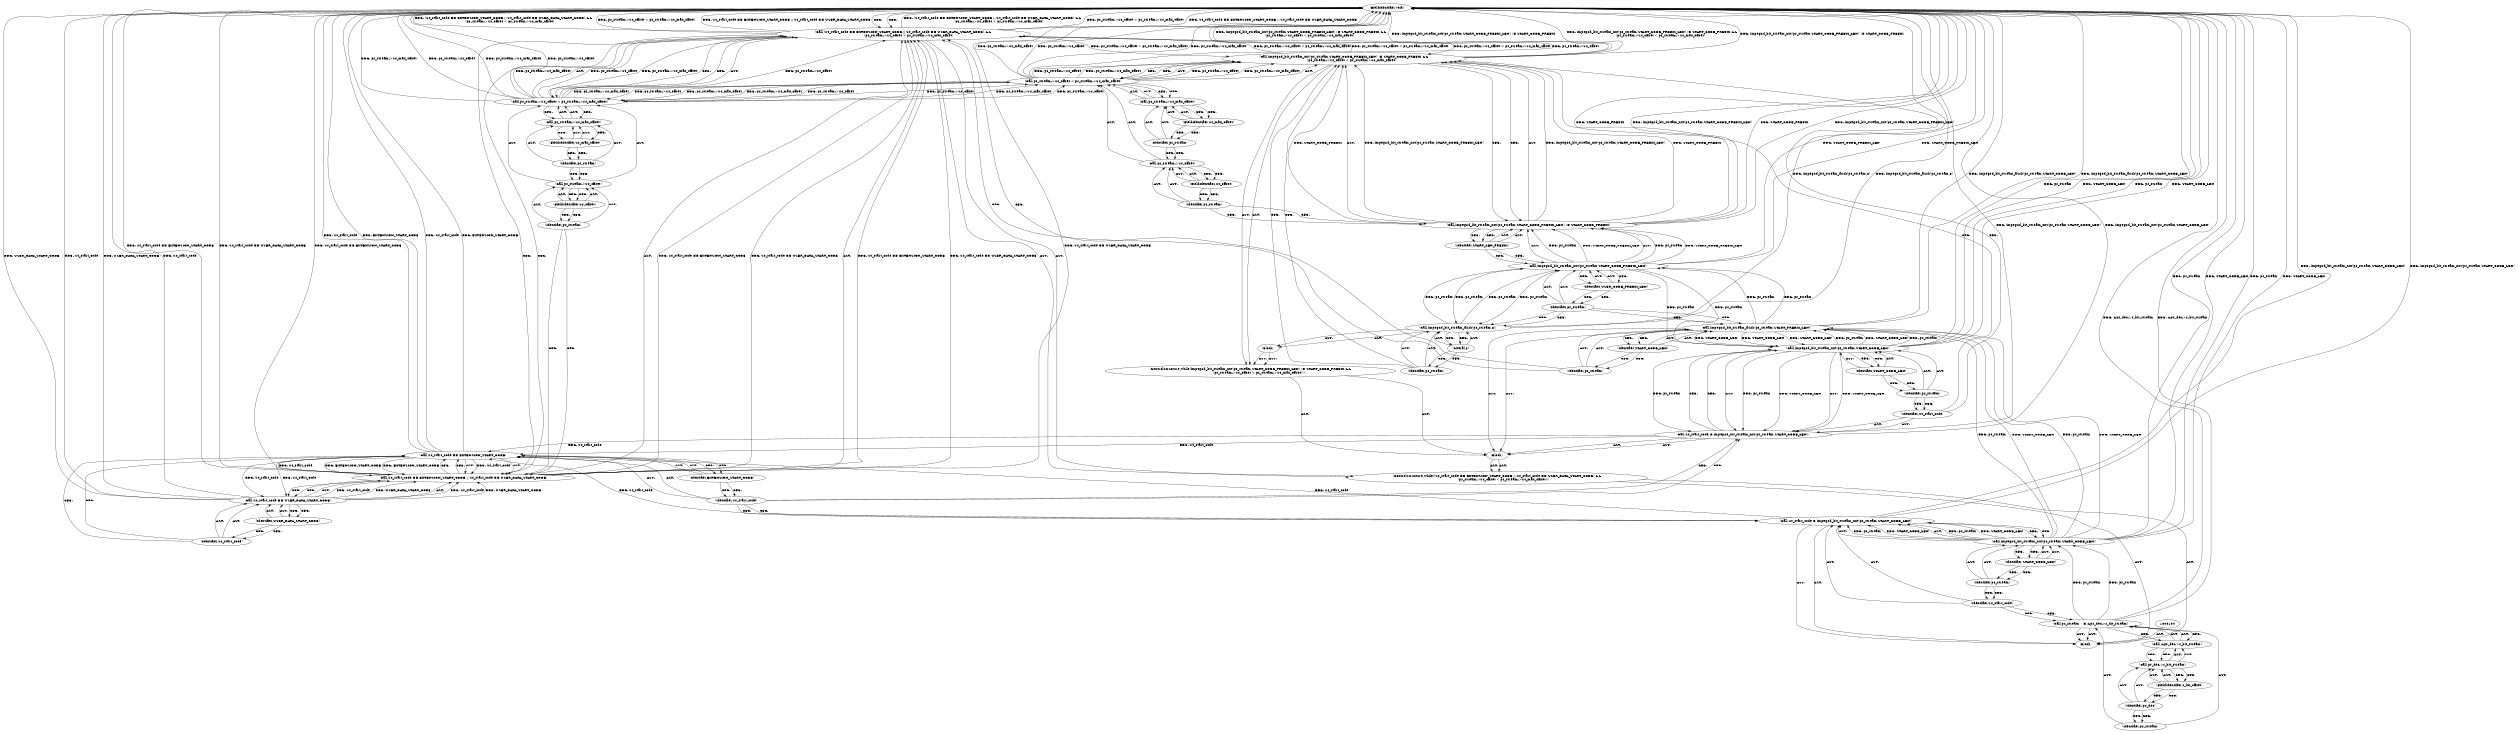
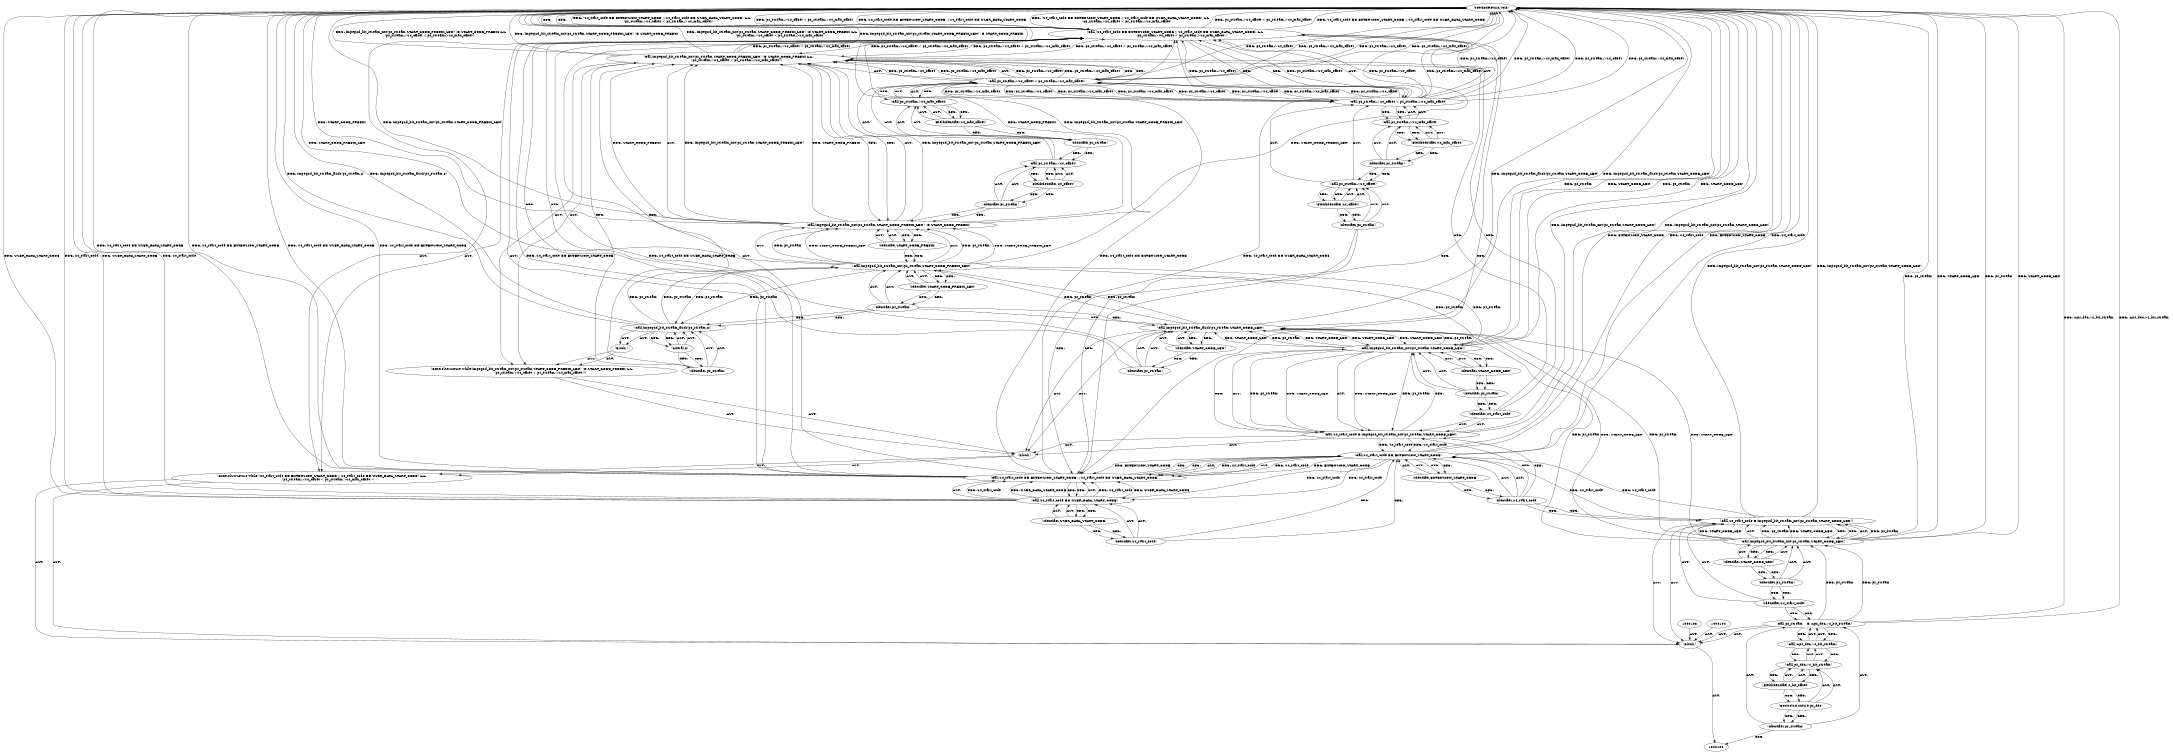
(1387, 8) -> (1491, 8)
(1482, 246) -> (907, 246)
(1616, 287) -> (943, 287)
(1757, 328) -> (1211, 328)
none -> (1690, 624)
(2140, 706) -> (1801, 706)
none -> (1716, 747)
